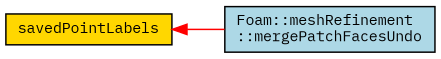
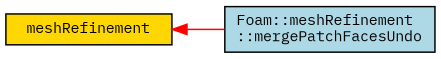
(89, 29) -> (89, 29)
